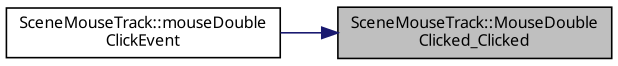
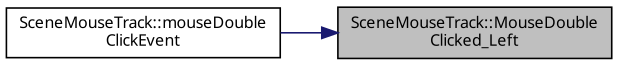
(475, 33) -> (475, 33)
